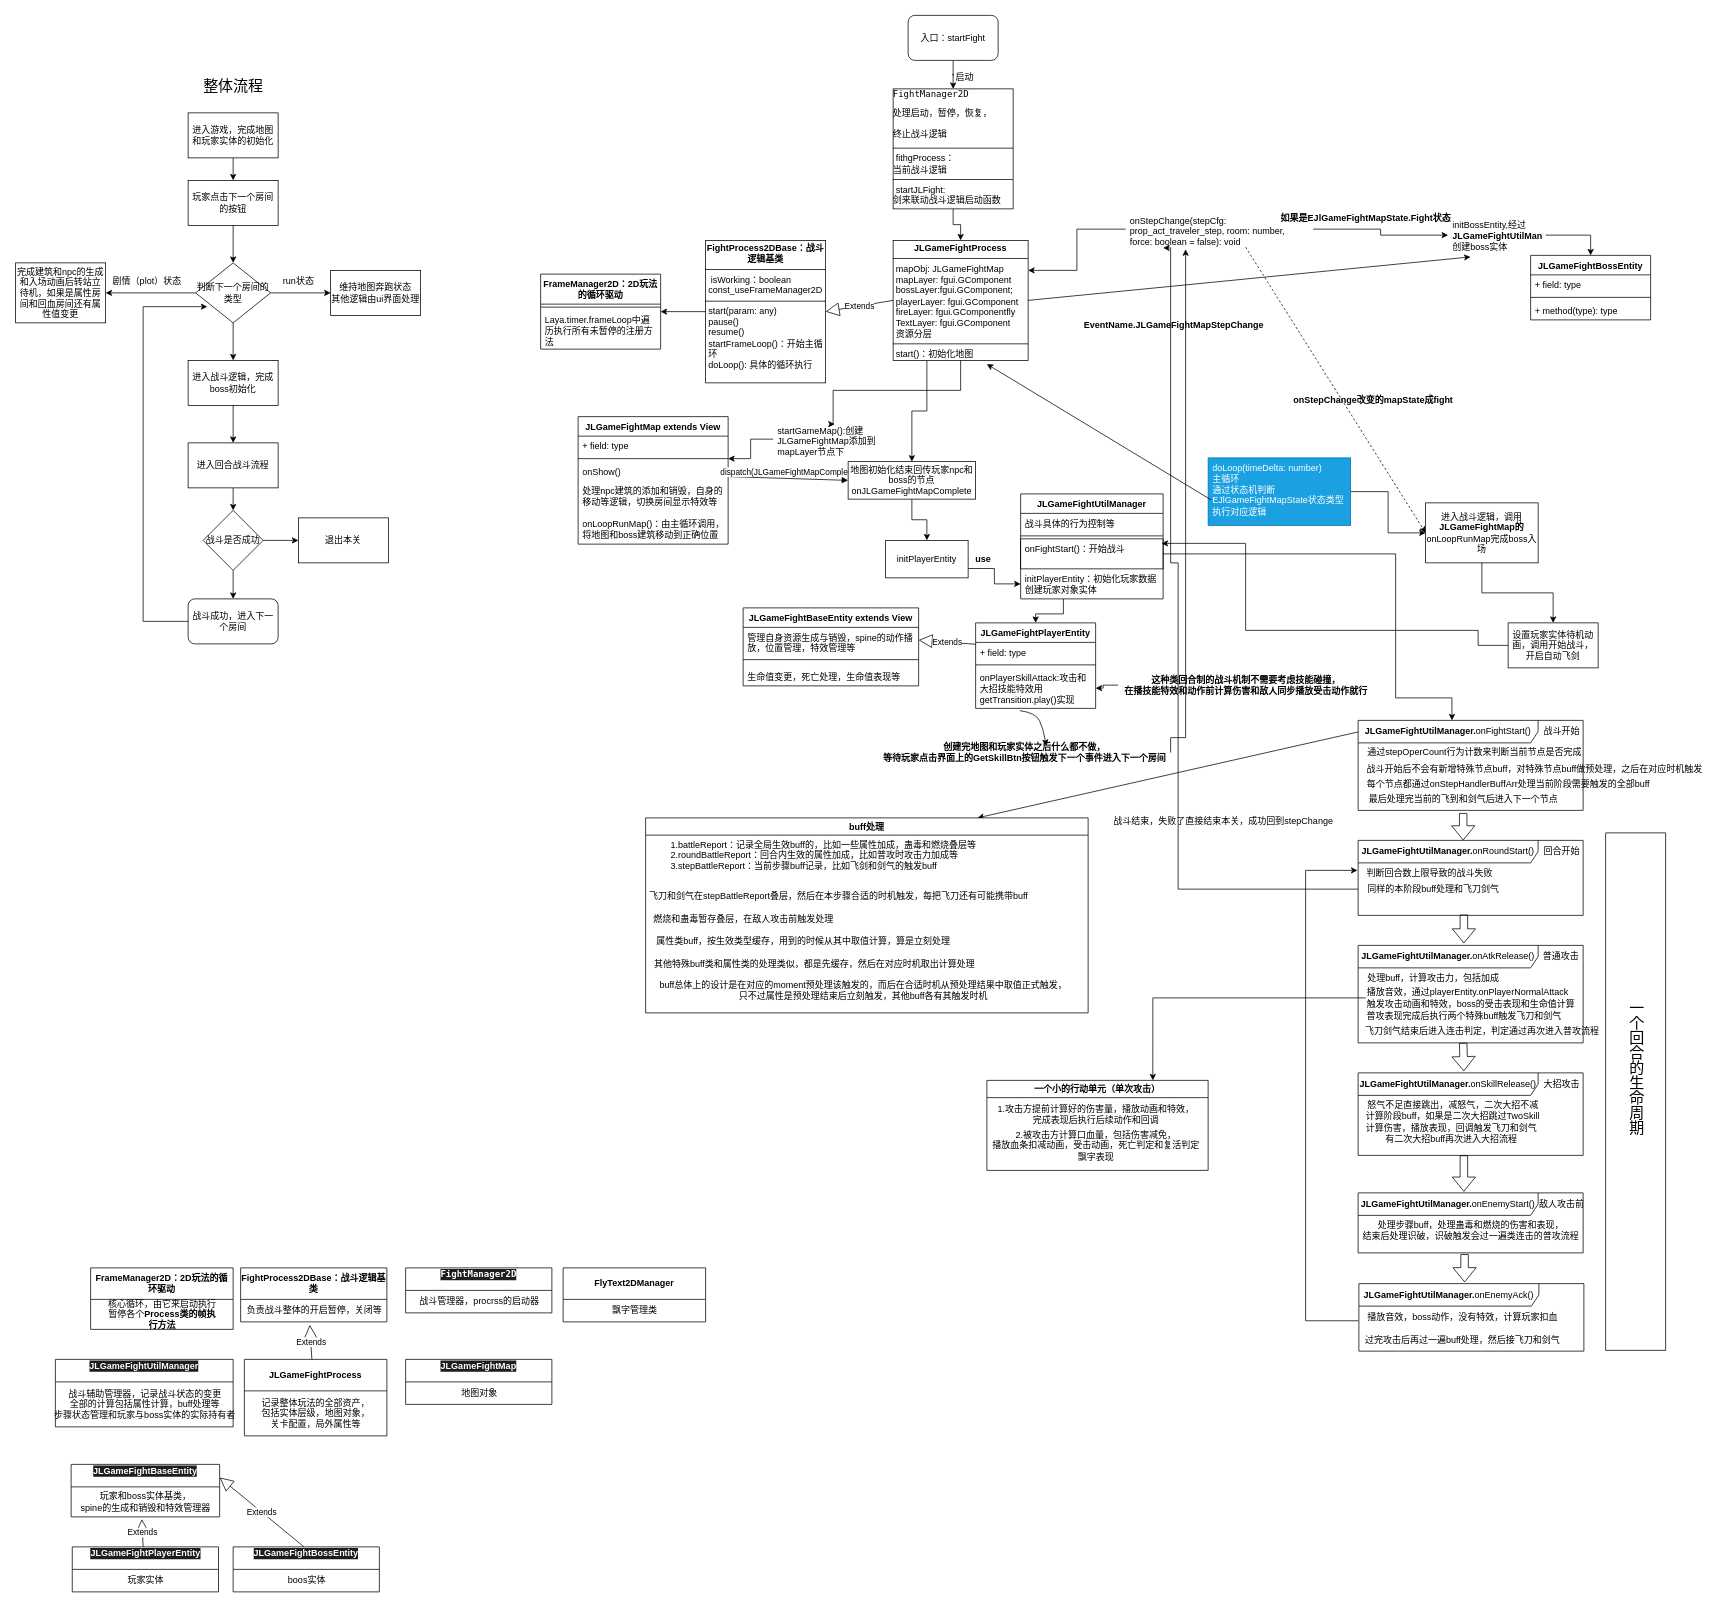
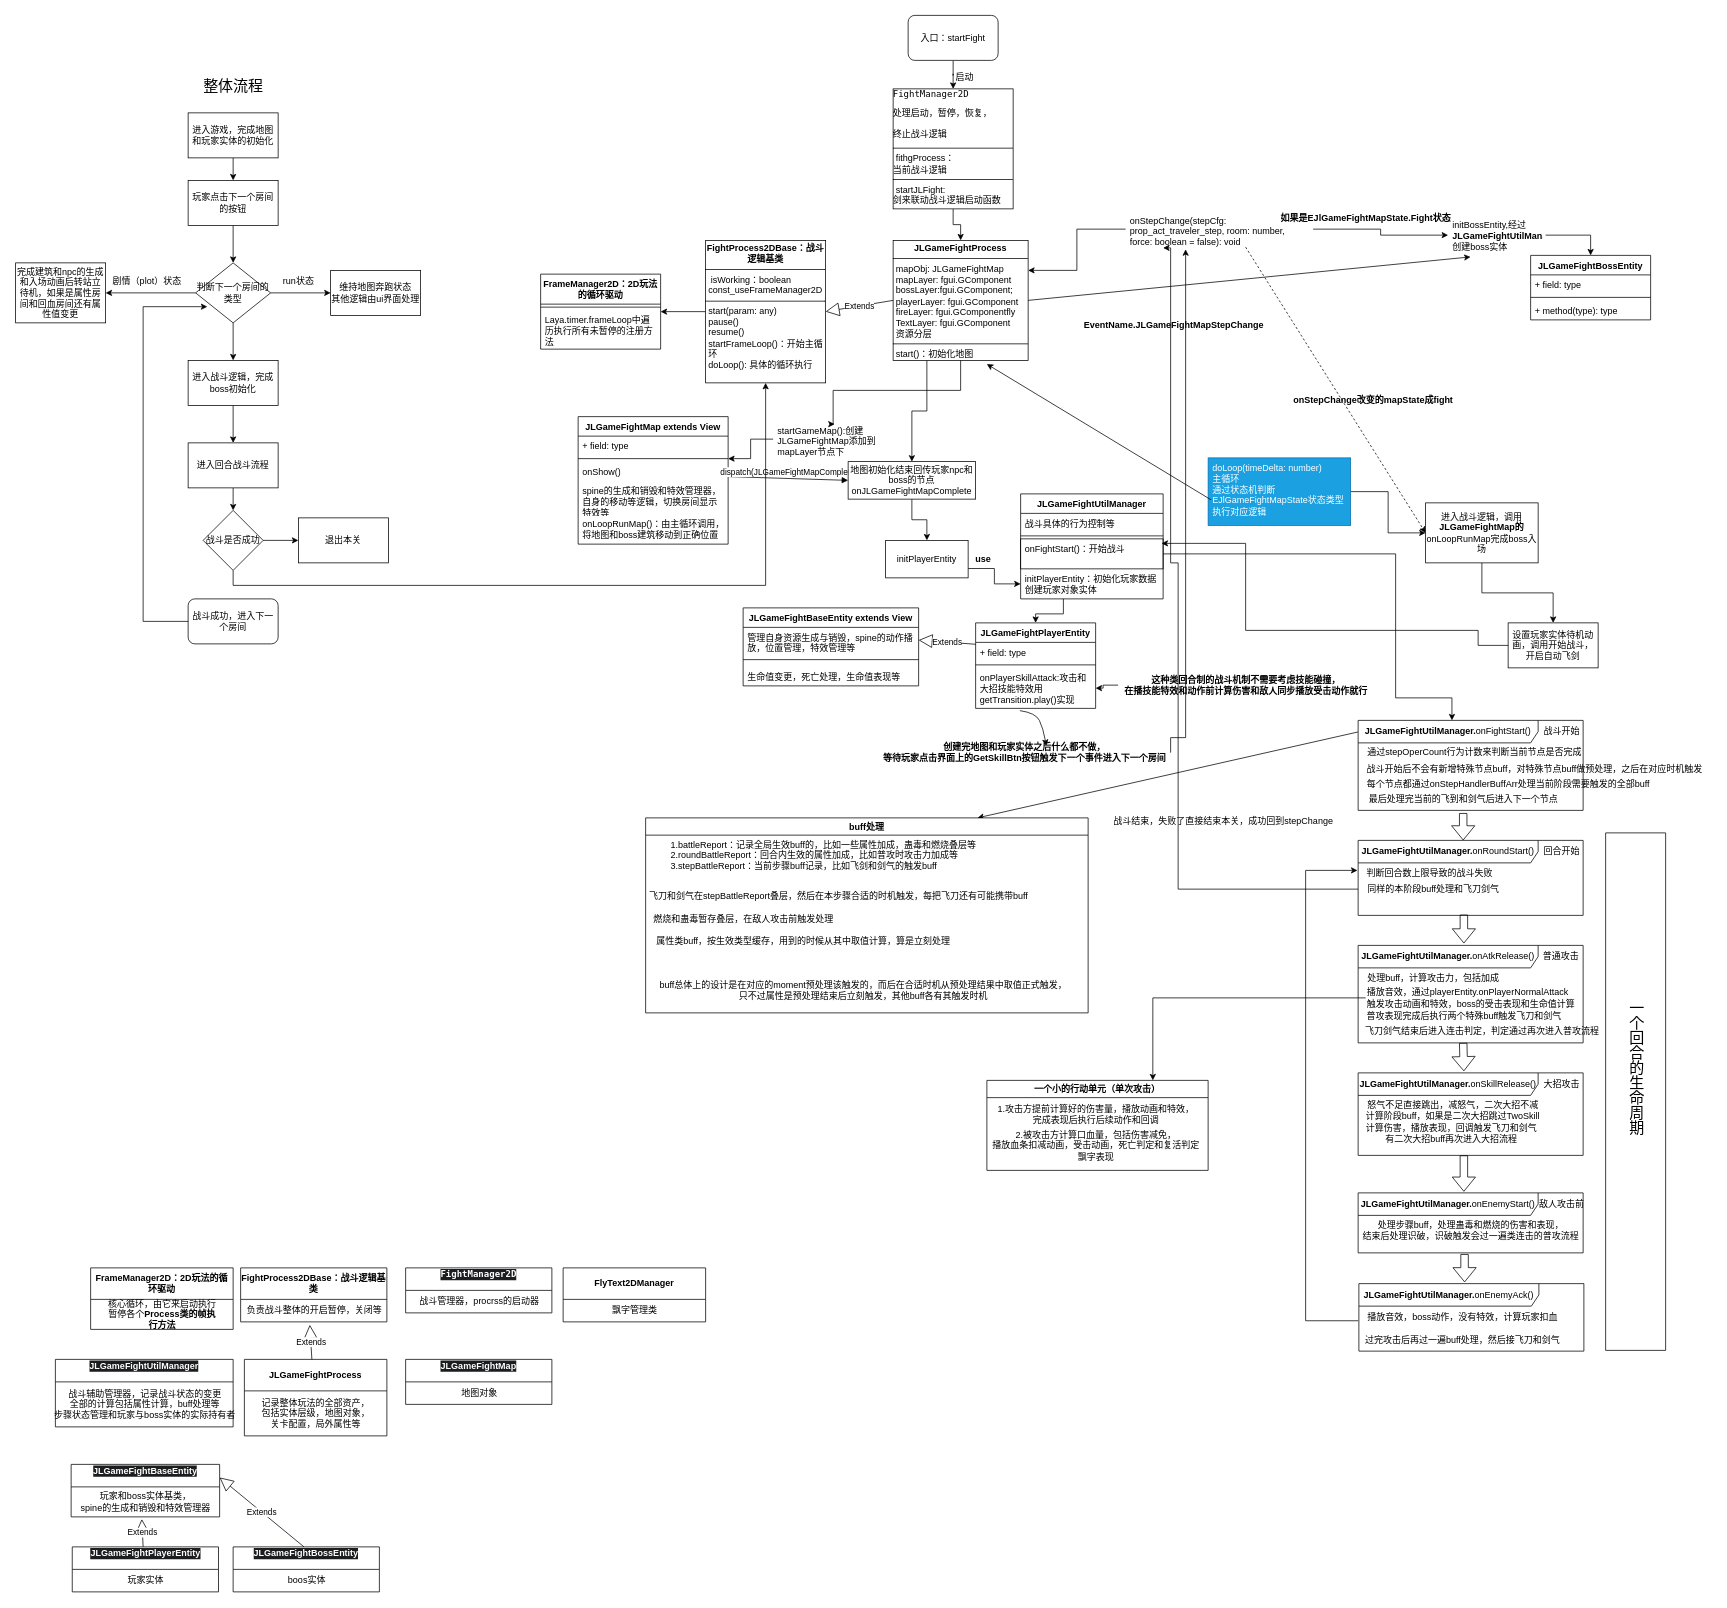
(654, 497) -> (654, 503)
(233, 587) -> (596, 585)
(814, 964) -> none
